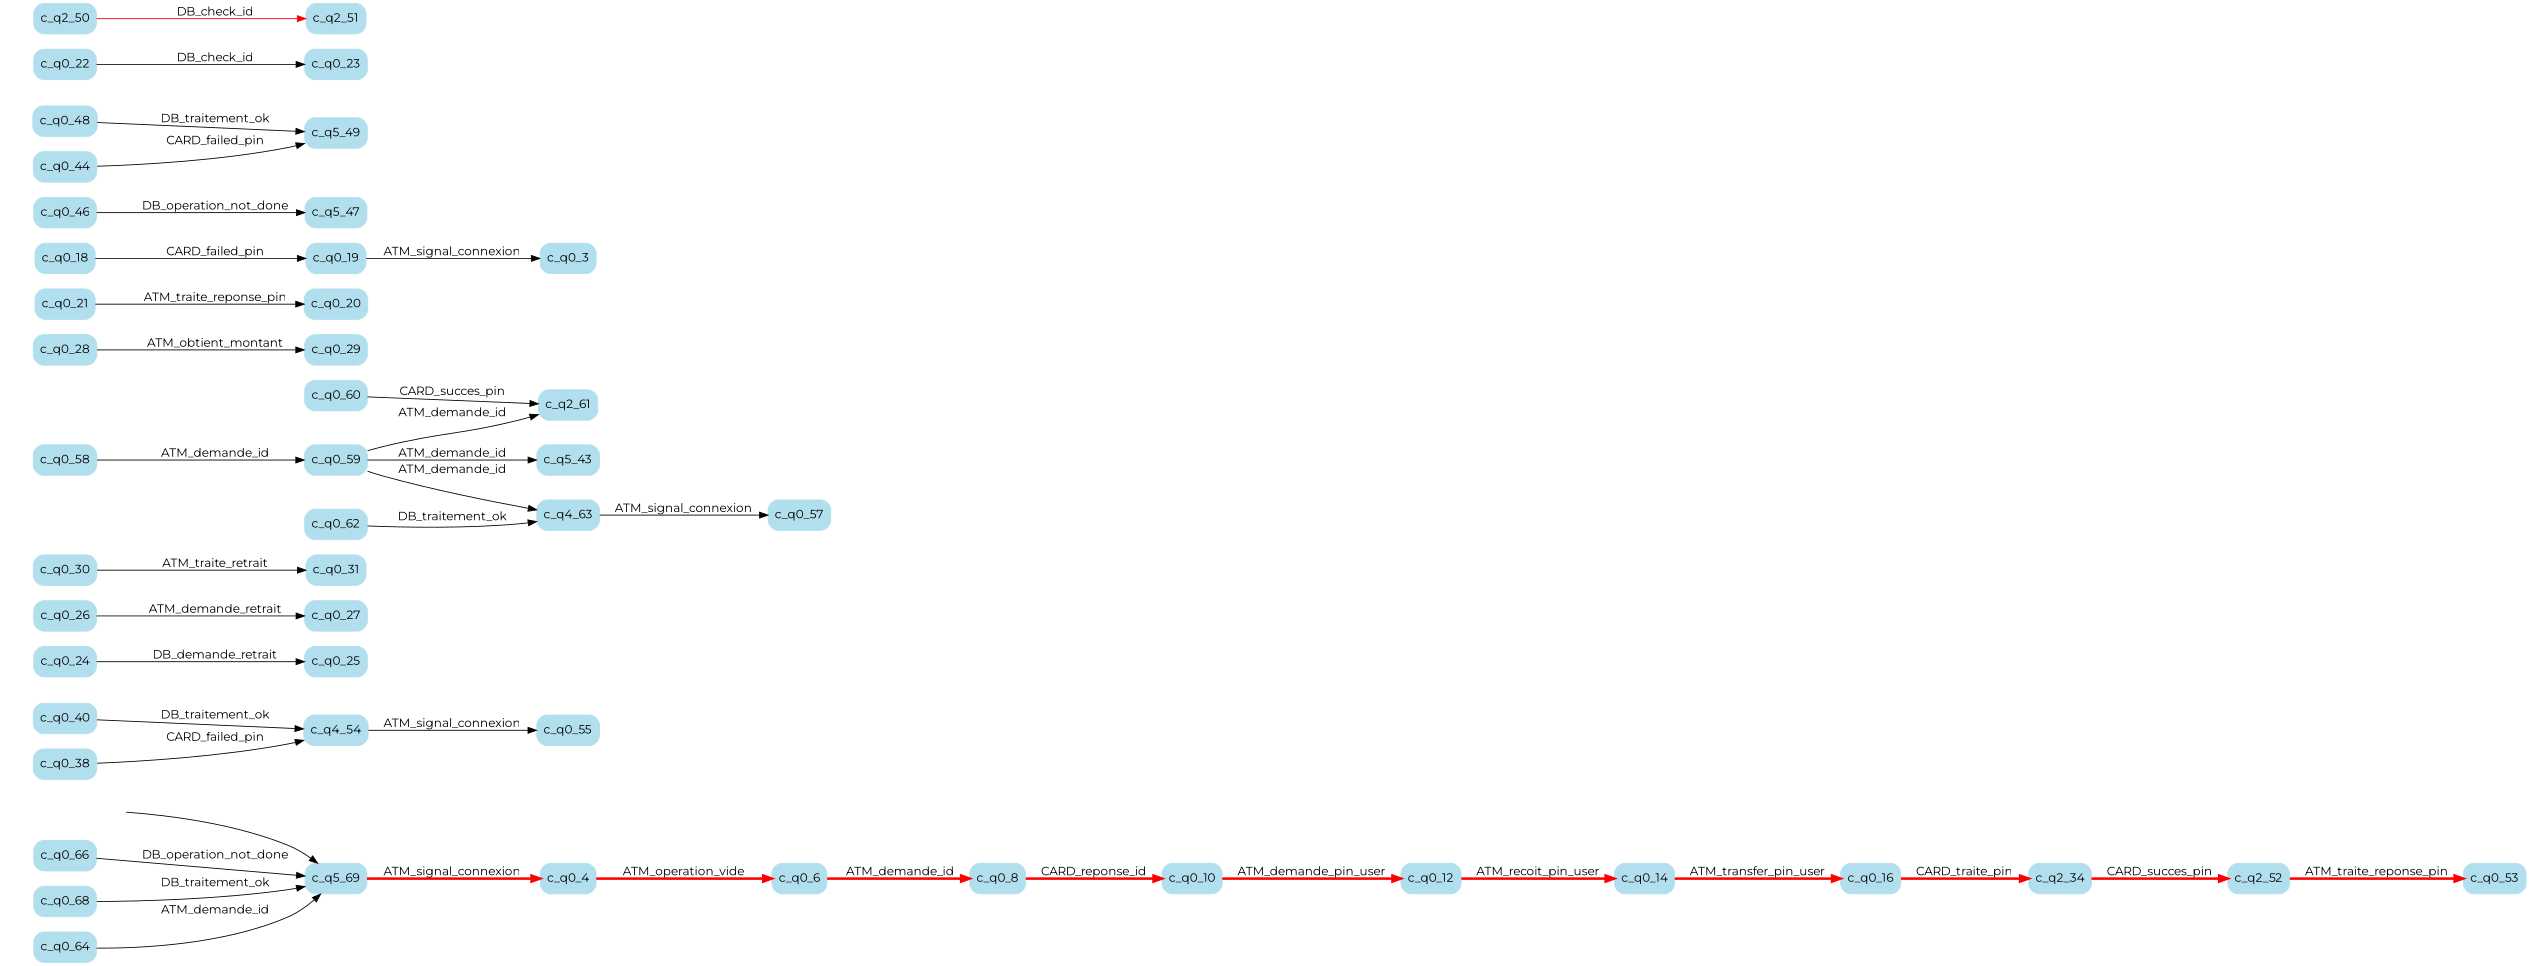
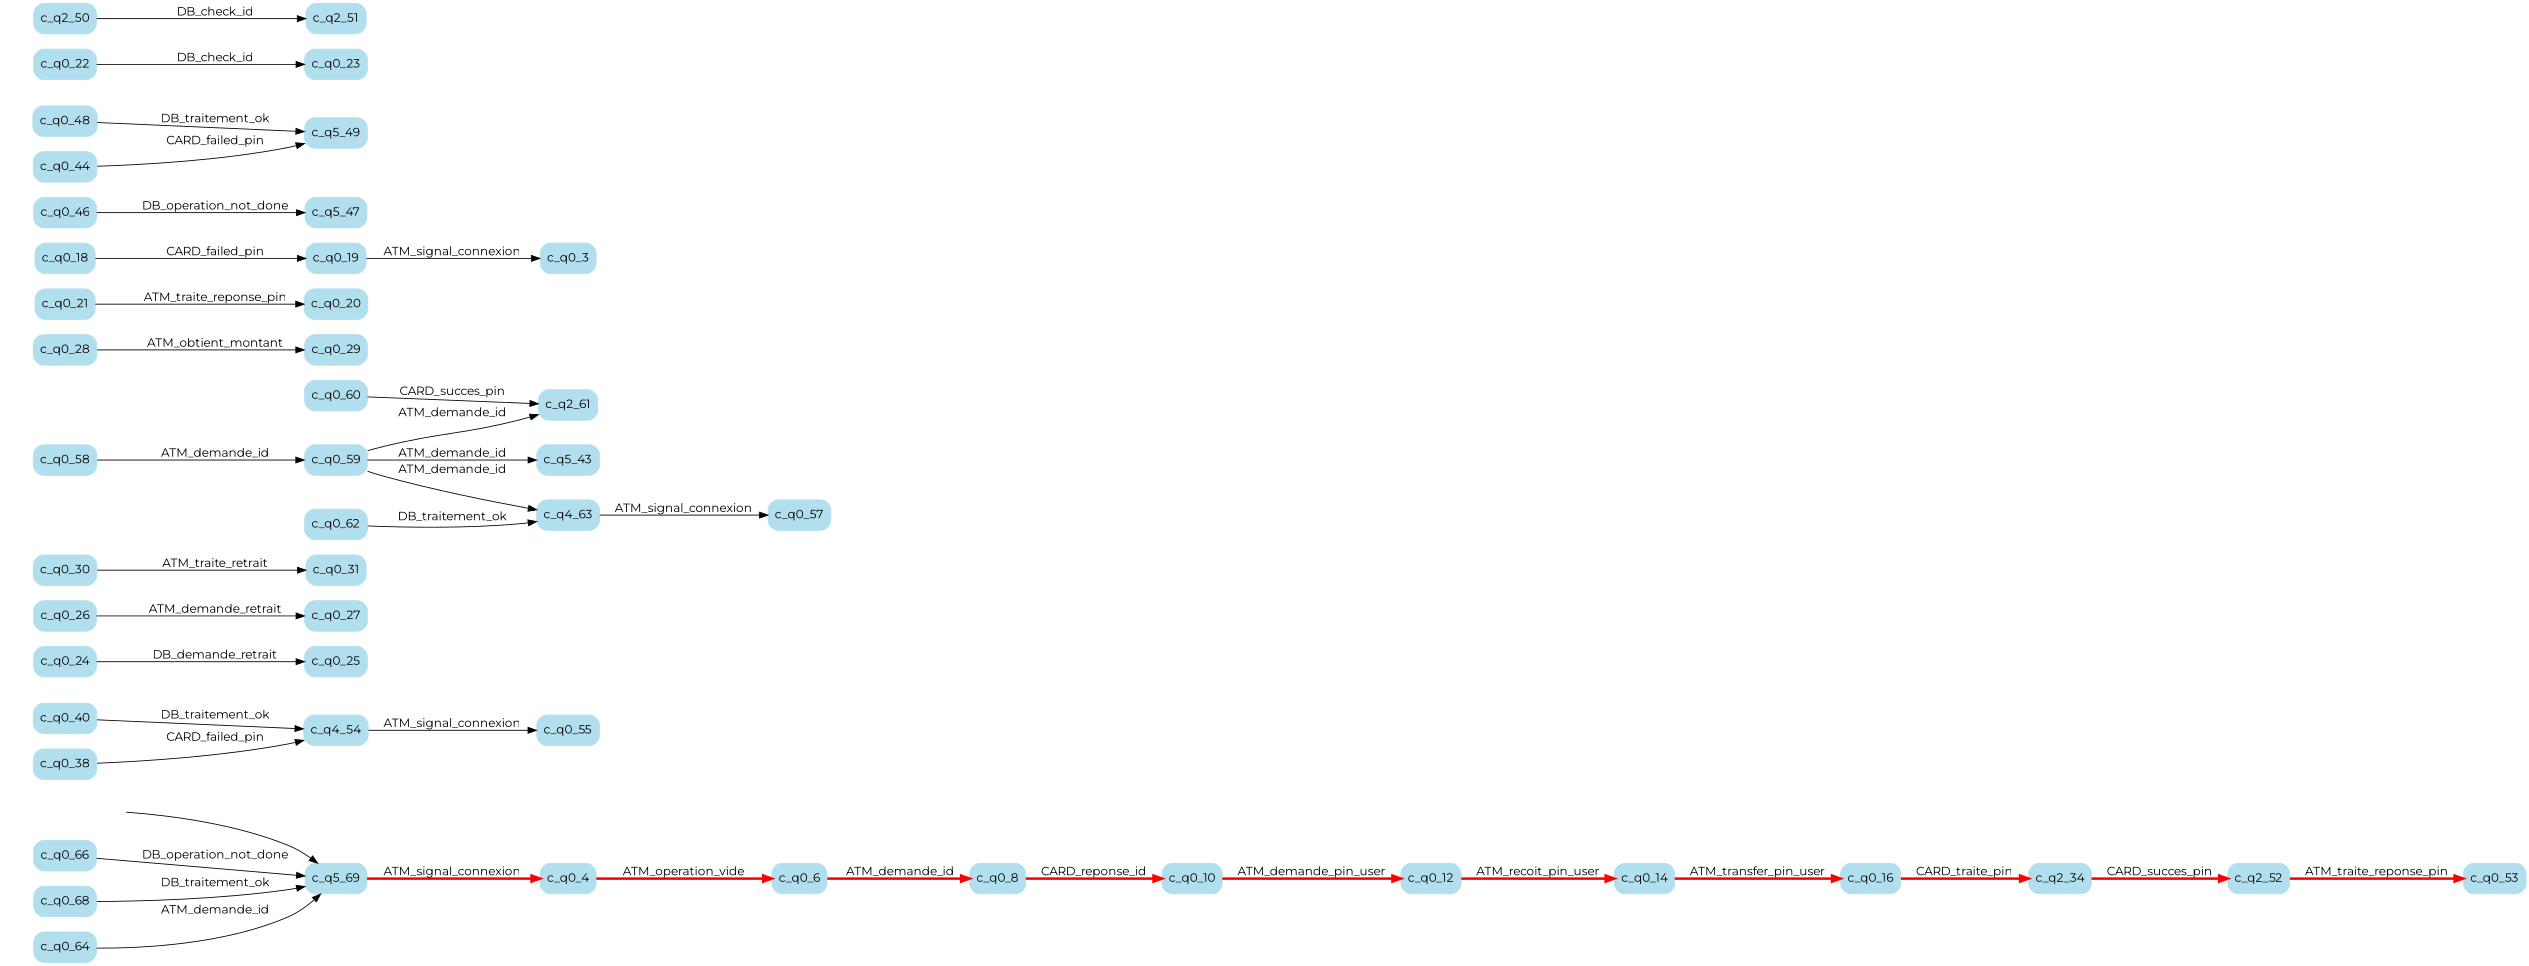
(197, 19) -> (197, 19)
